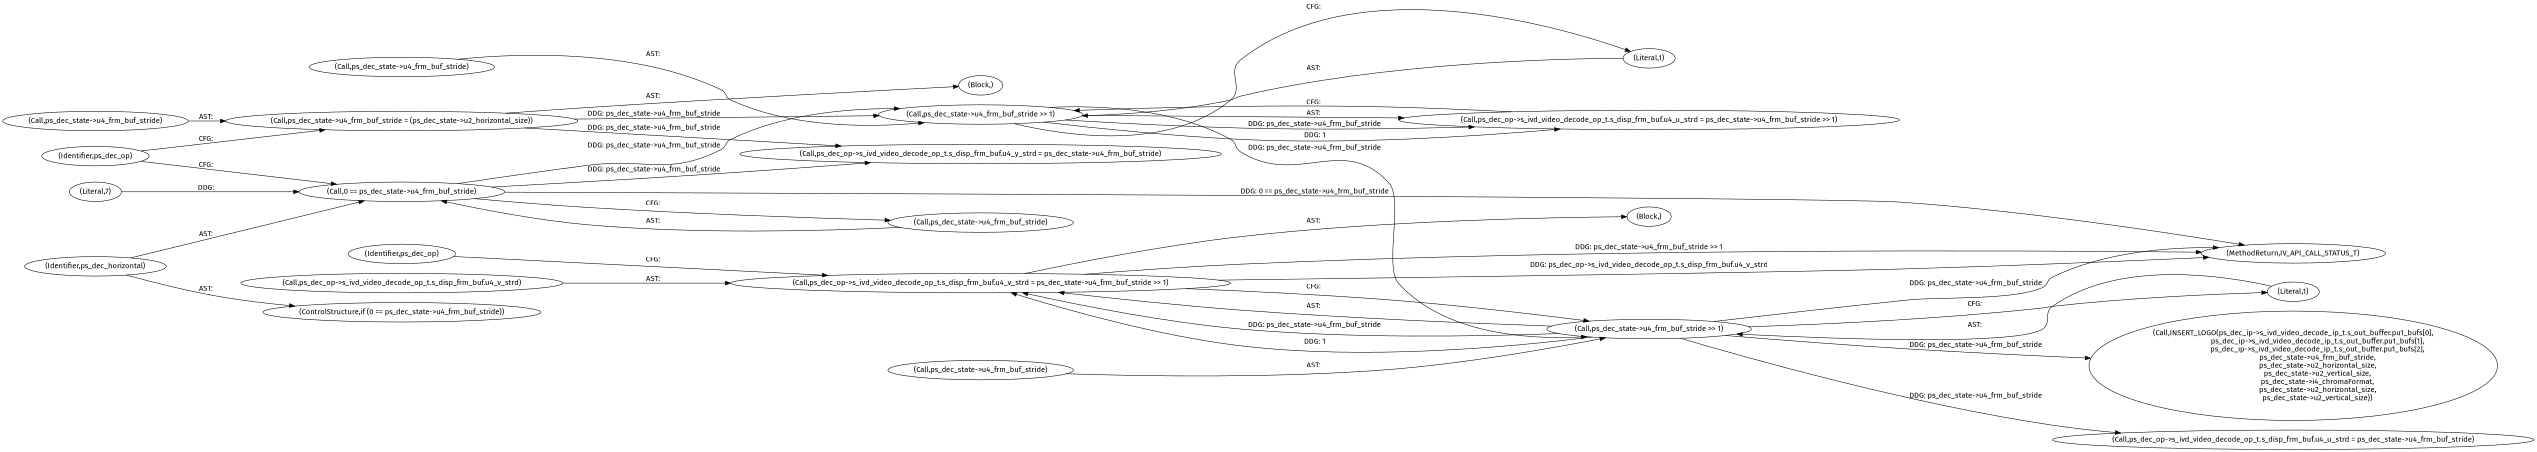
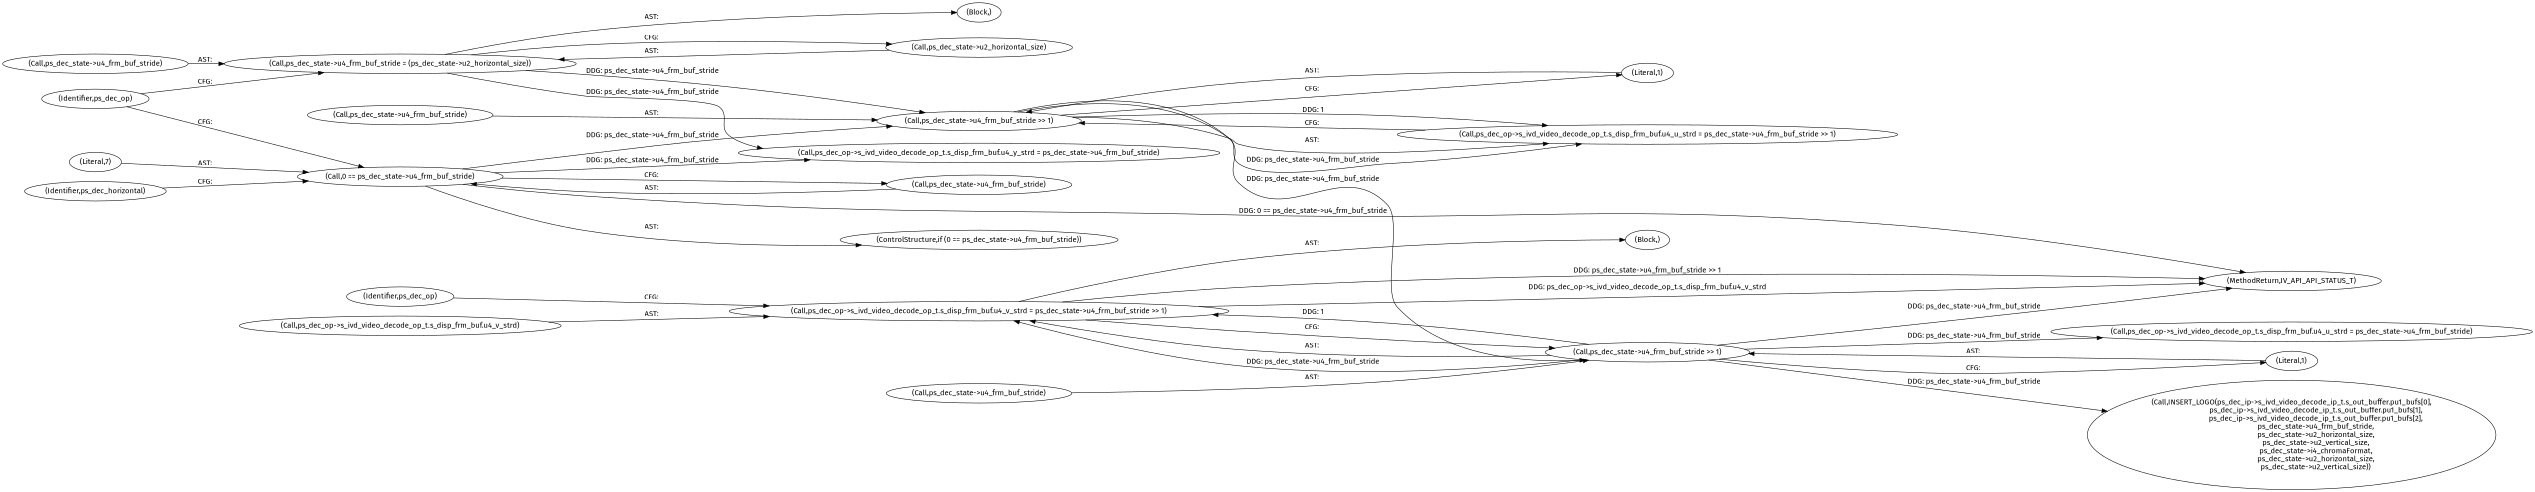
none -> (979, 48)
(207, 188) -> (206, 163)
(207, 234) -> (206, 182)
(2293, 253) -> (2292, 281)
(207, 294) -> (637, 237)
